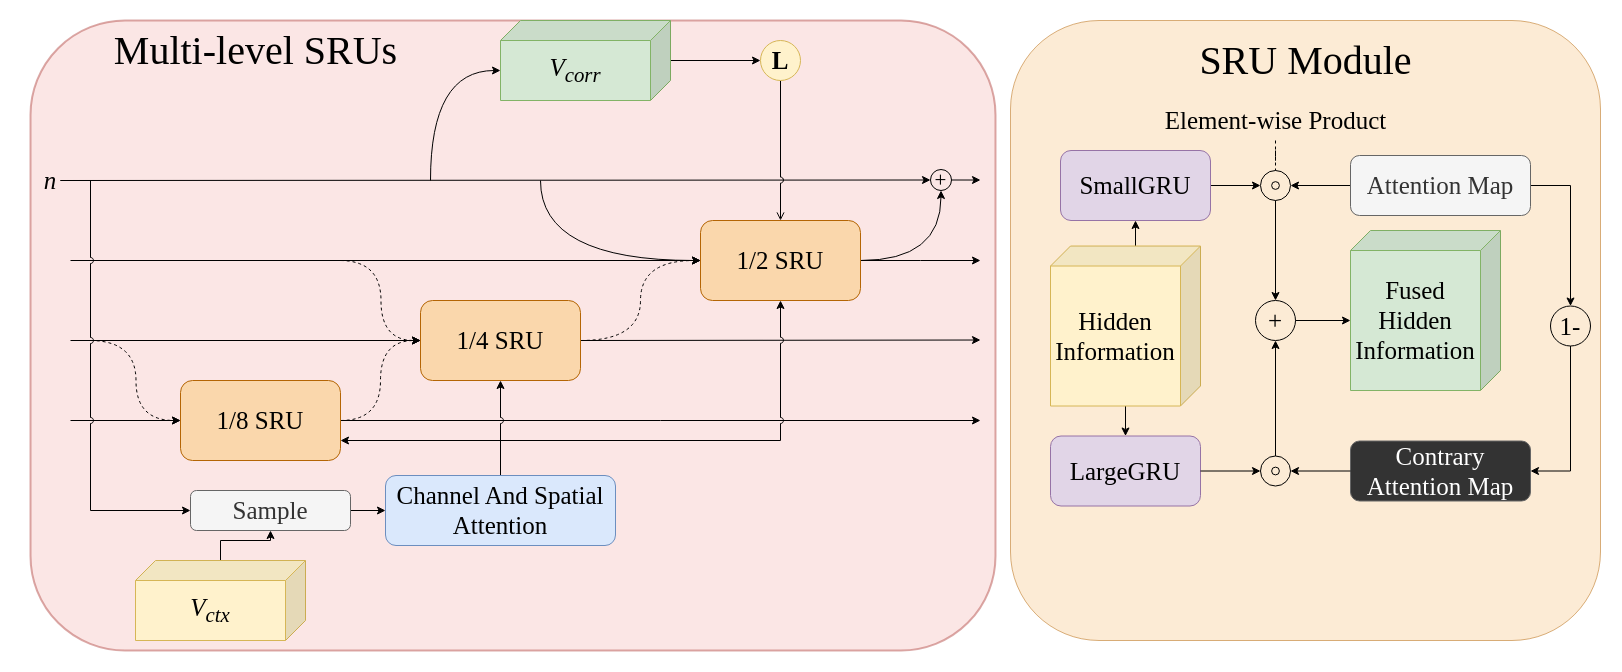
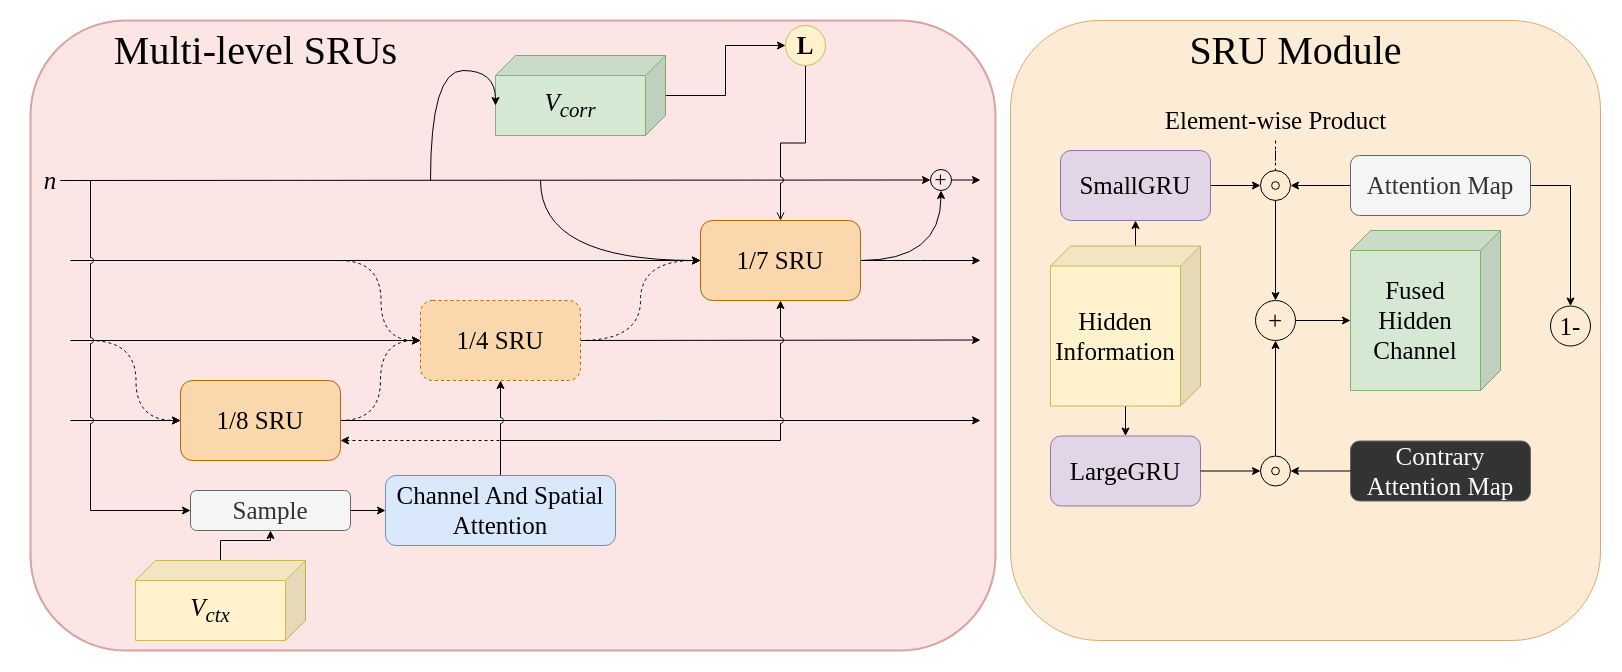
(586, 61) -> (581, 96)
(781, 61) -> (806, 46)
(1306, 61) -> (1296, 51)
(781, 261) -> (781, 261)
(1416, 321) -> (1416, 321)
(501, 341) -> (501, 341)
(1571, 409) -> none
(423, 441) -> (423, 441)
